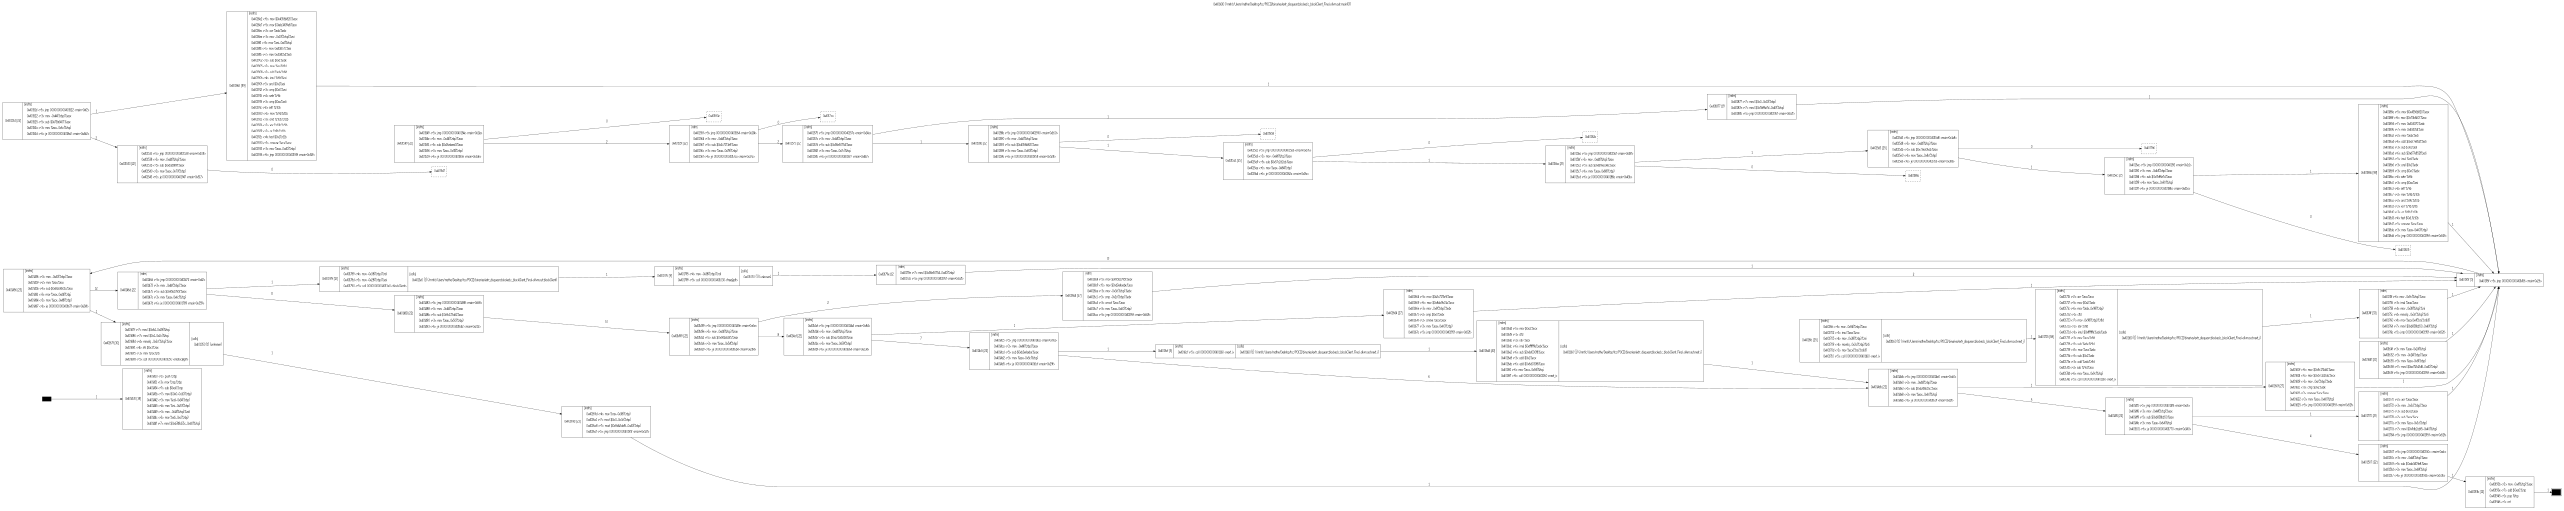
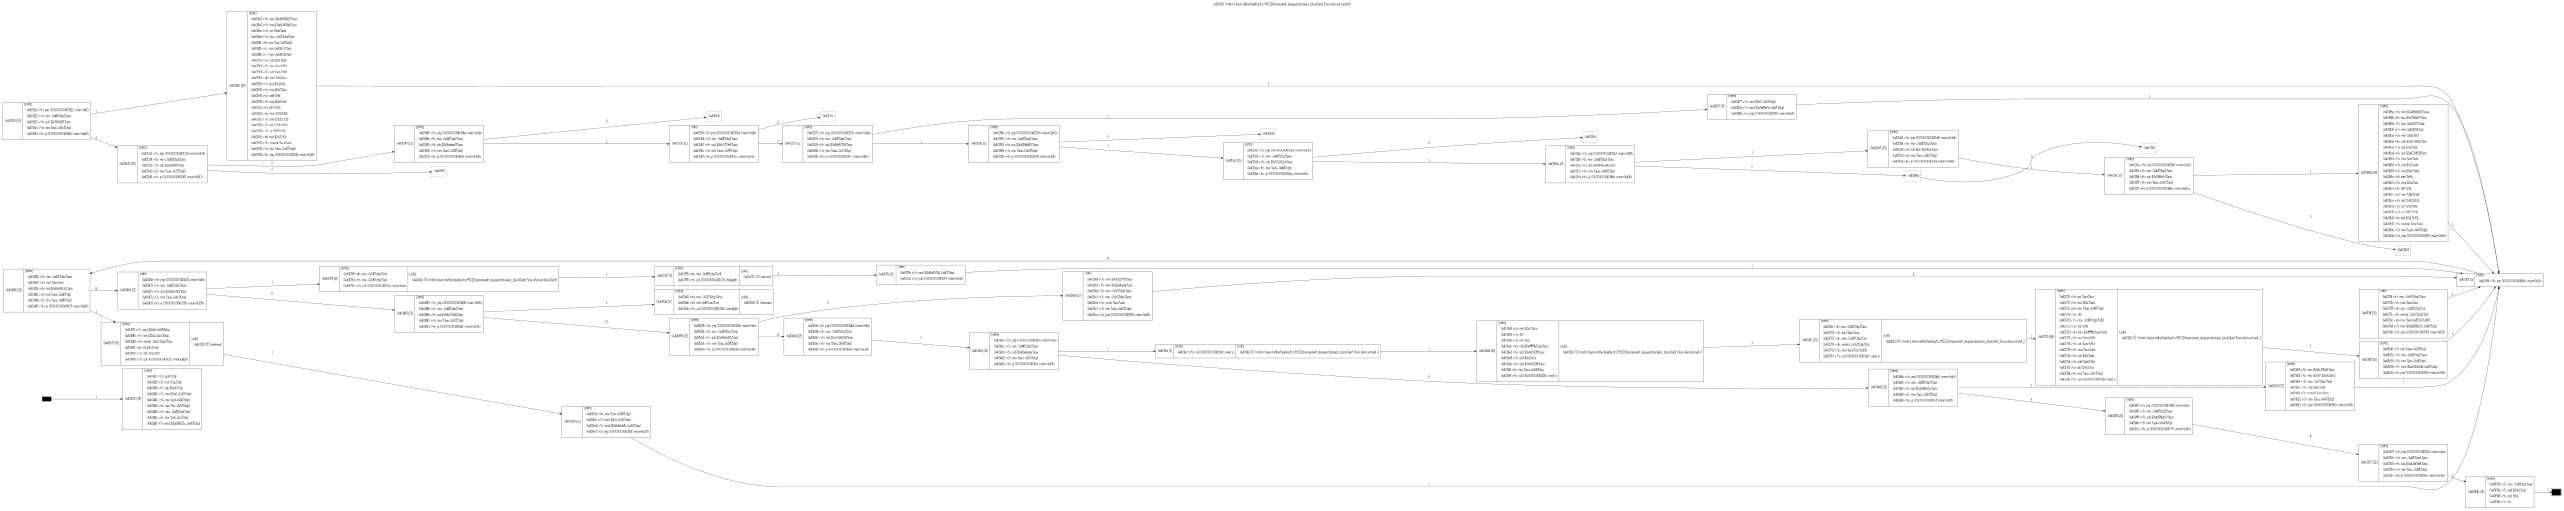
(2049, 149) -> (2031, 163)
none -> (300, 166)
none -> (714, 302)
(1429, 314) -> none
(2310, 322) -> (2310, 352)
(1785, 373) -> (1751, 346)
(2403, 416) -> none
